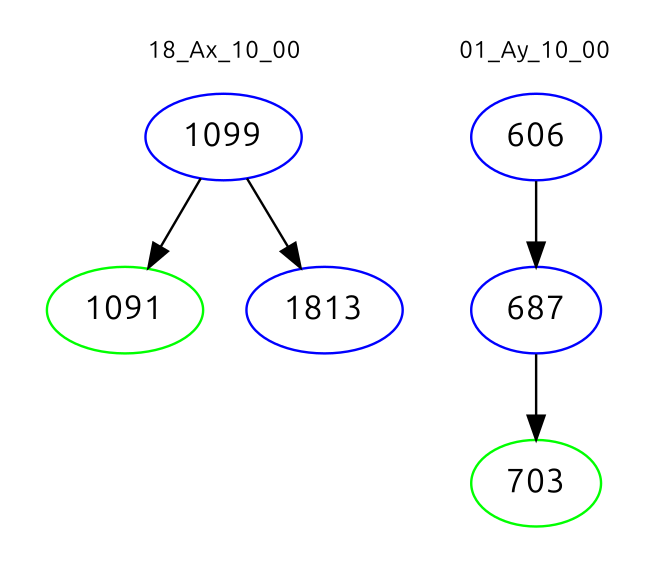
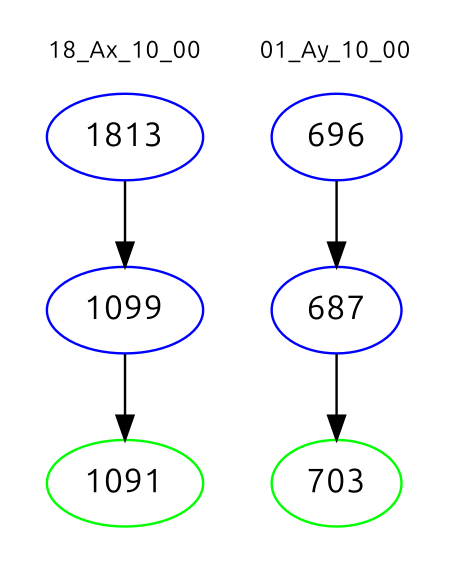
(536, 137) -> (337, 137)
(268, 213) -> (125, 212)
